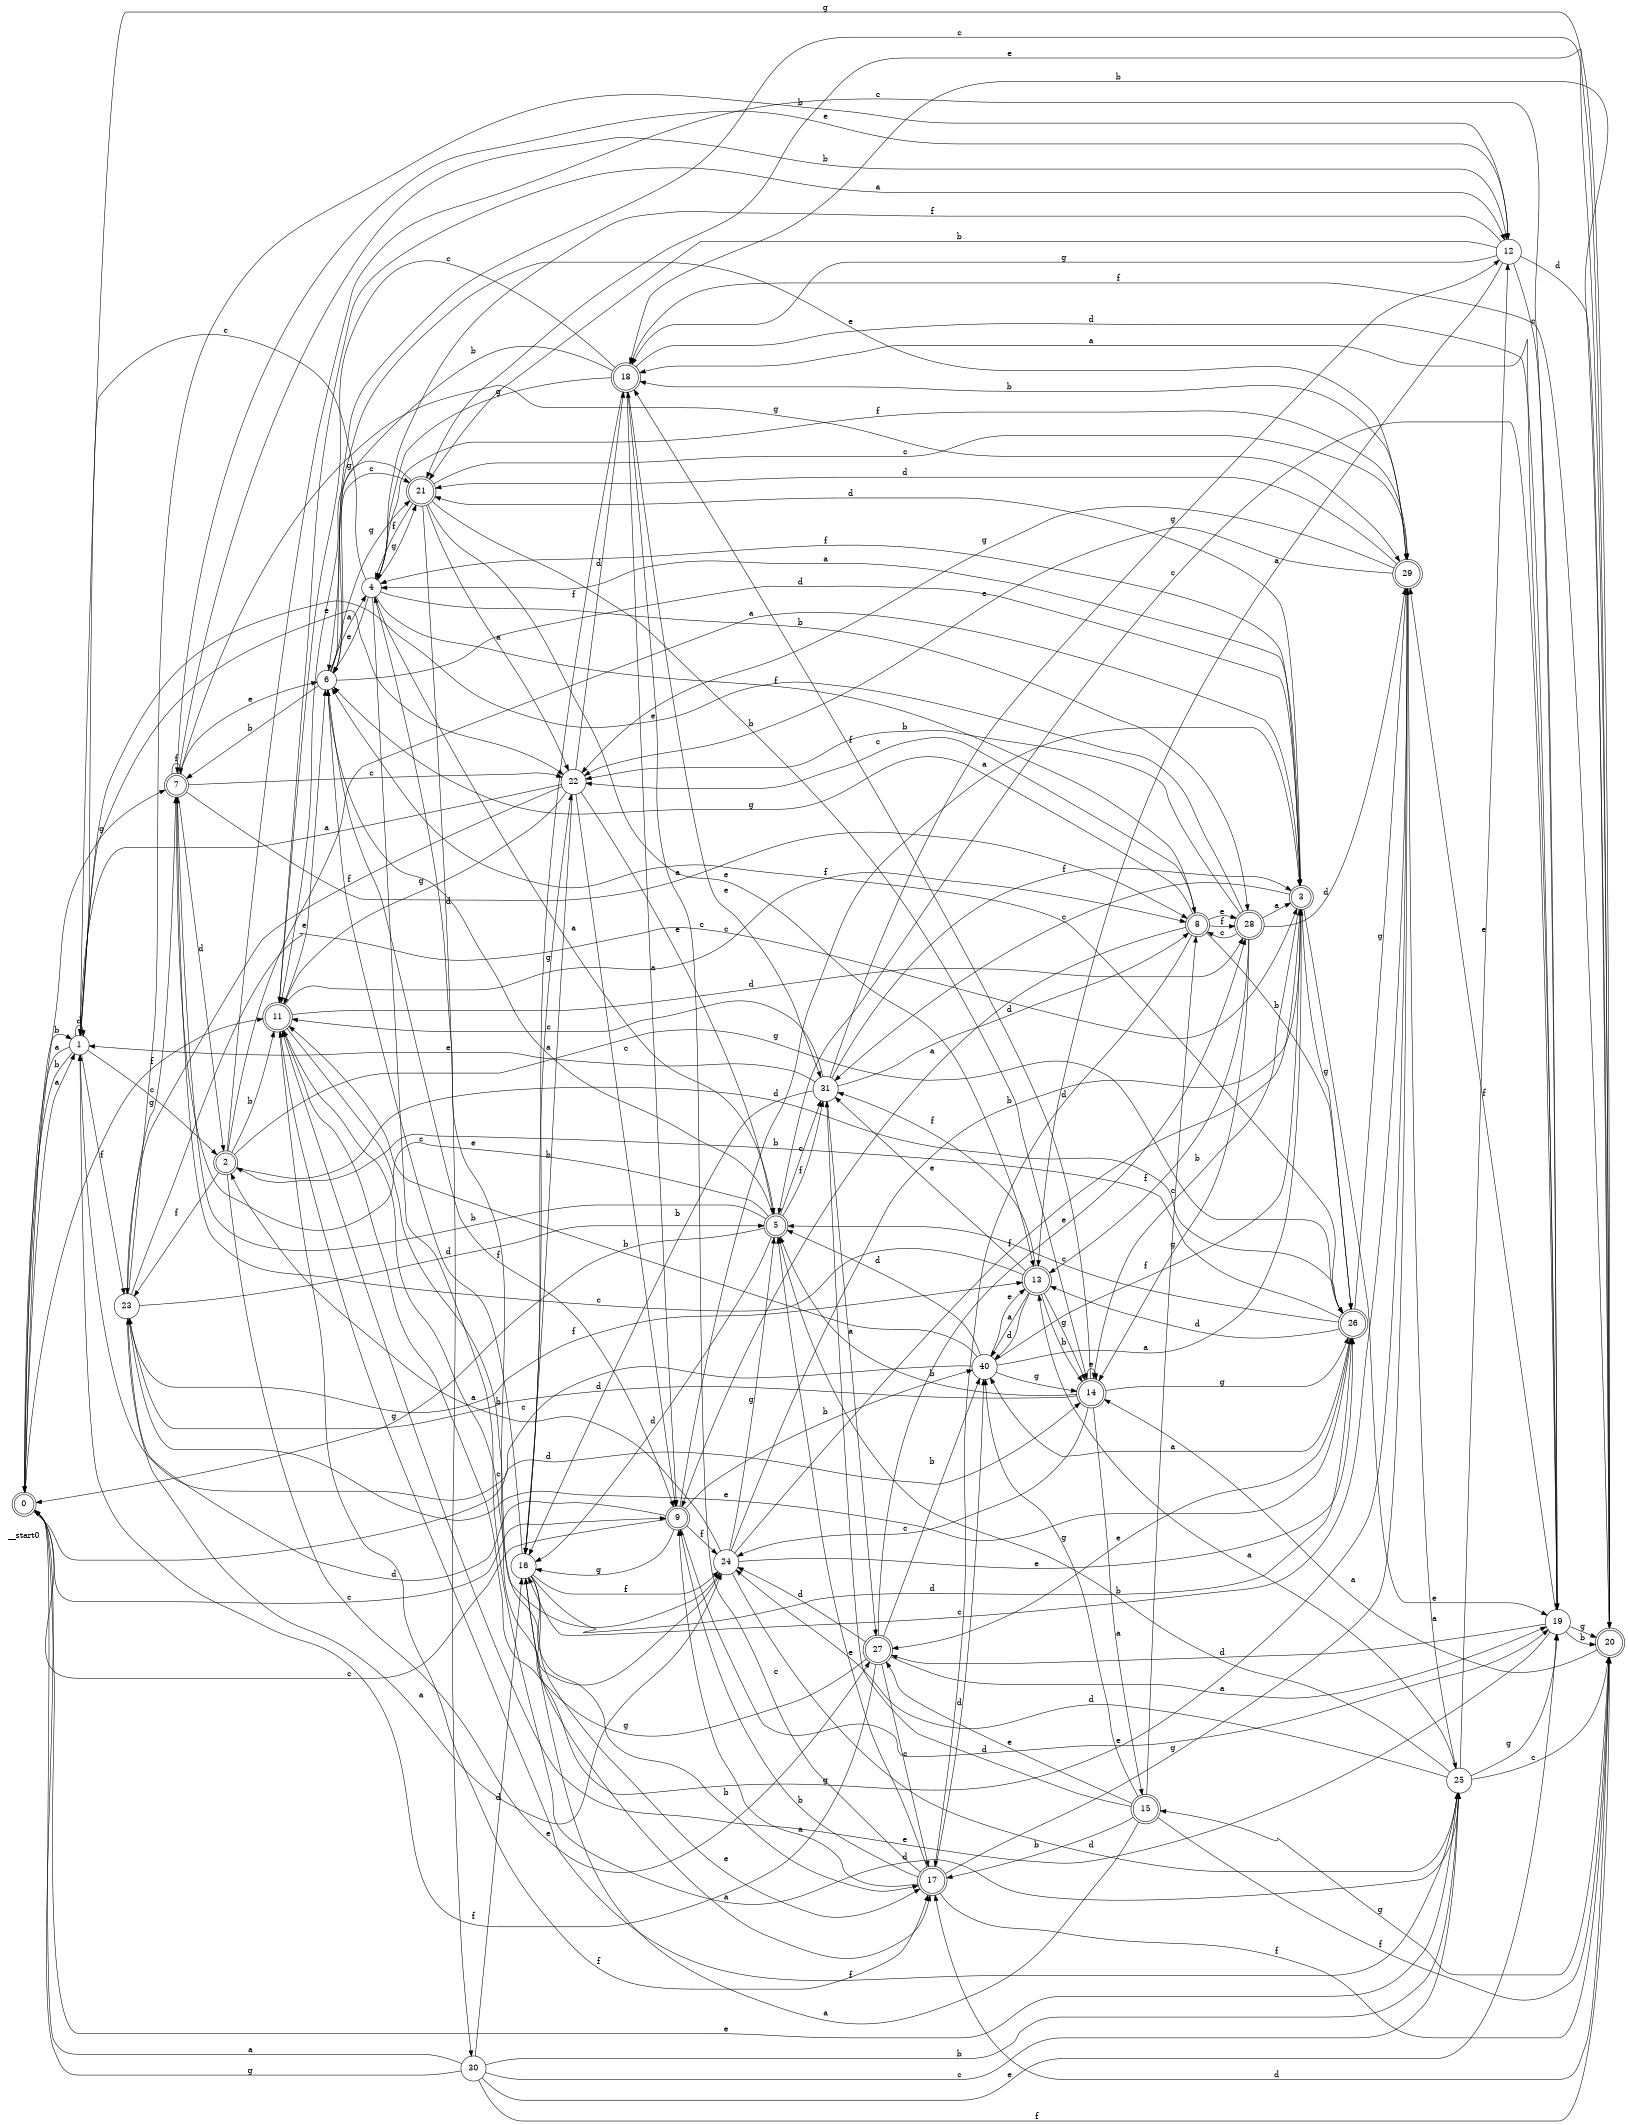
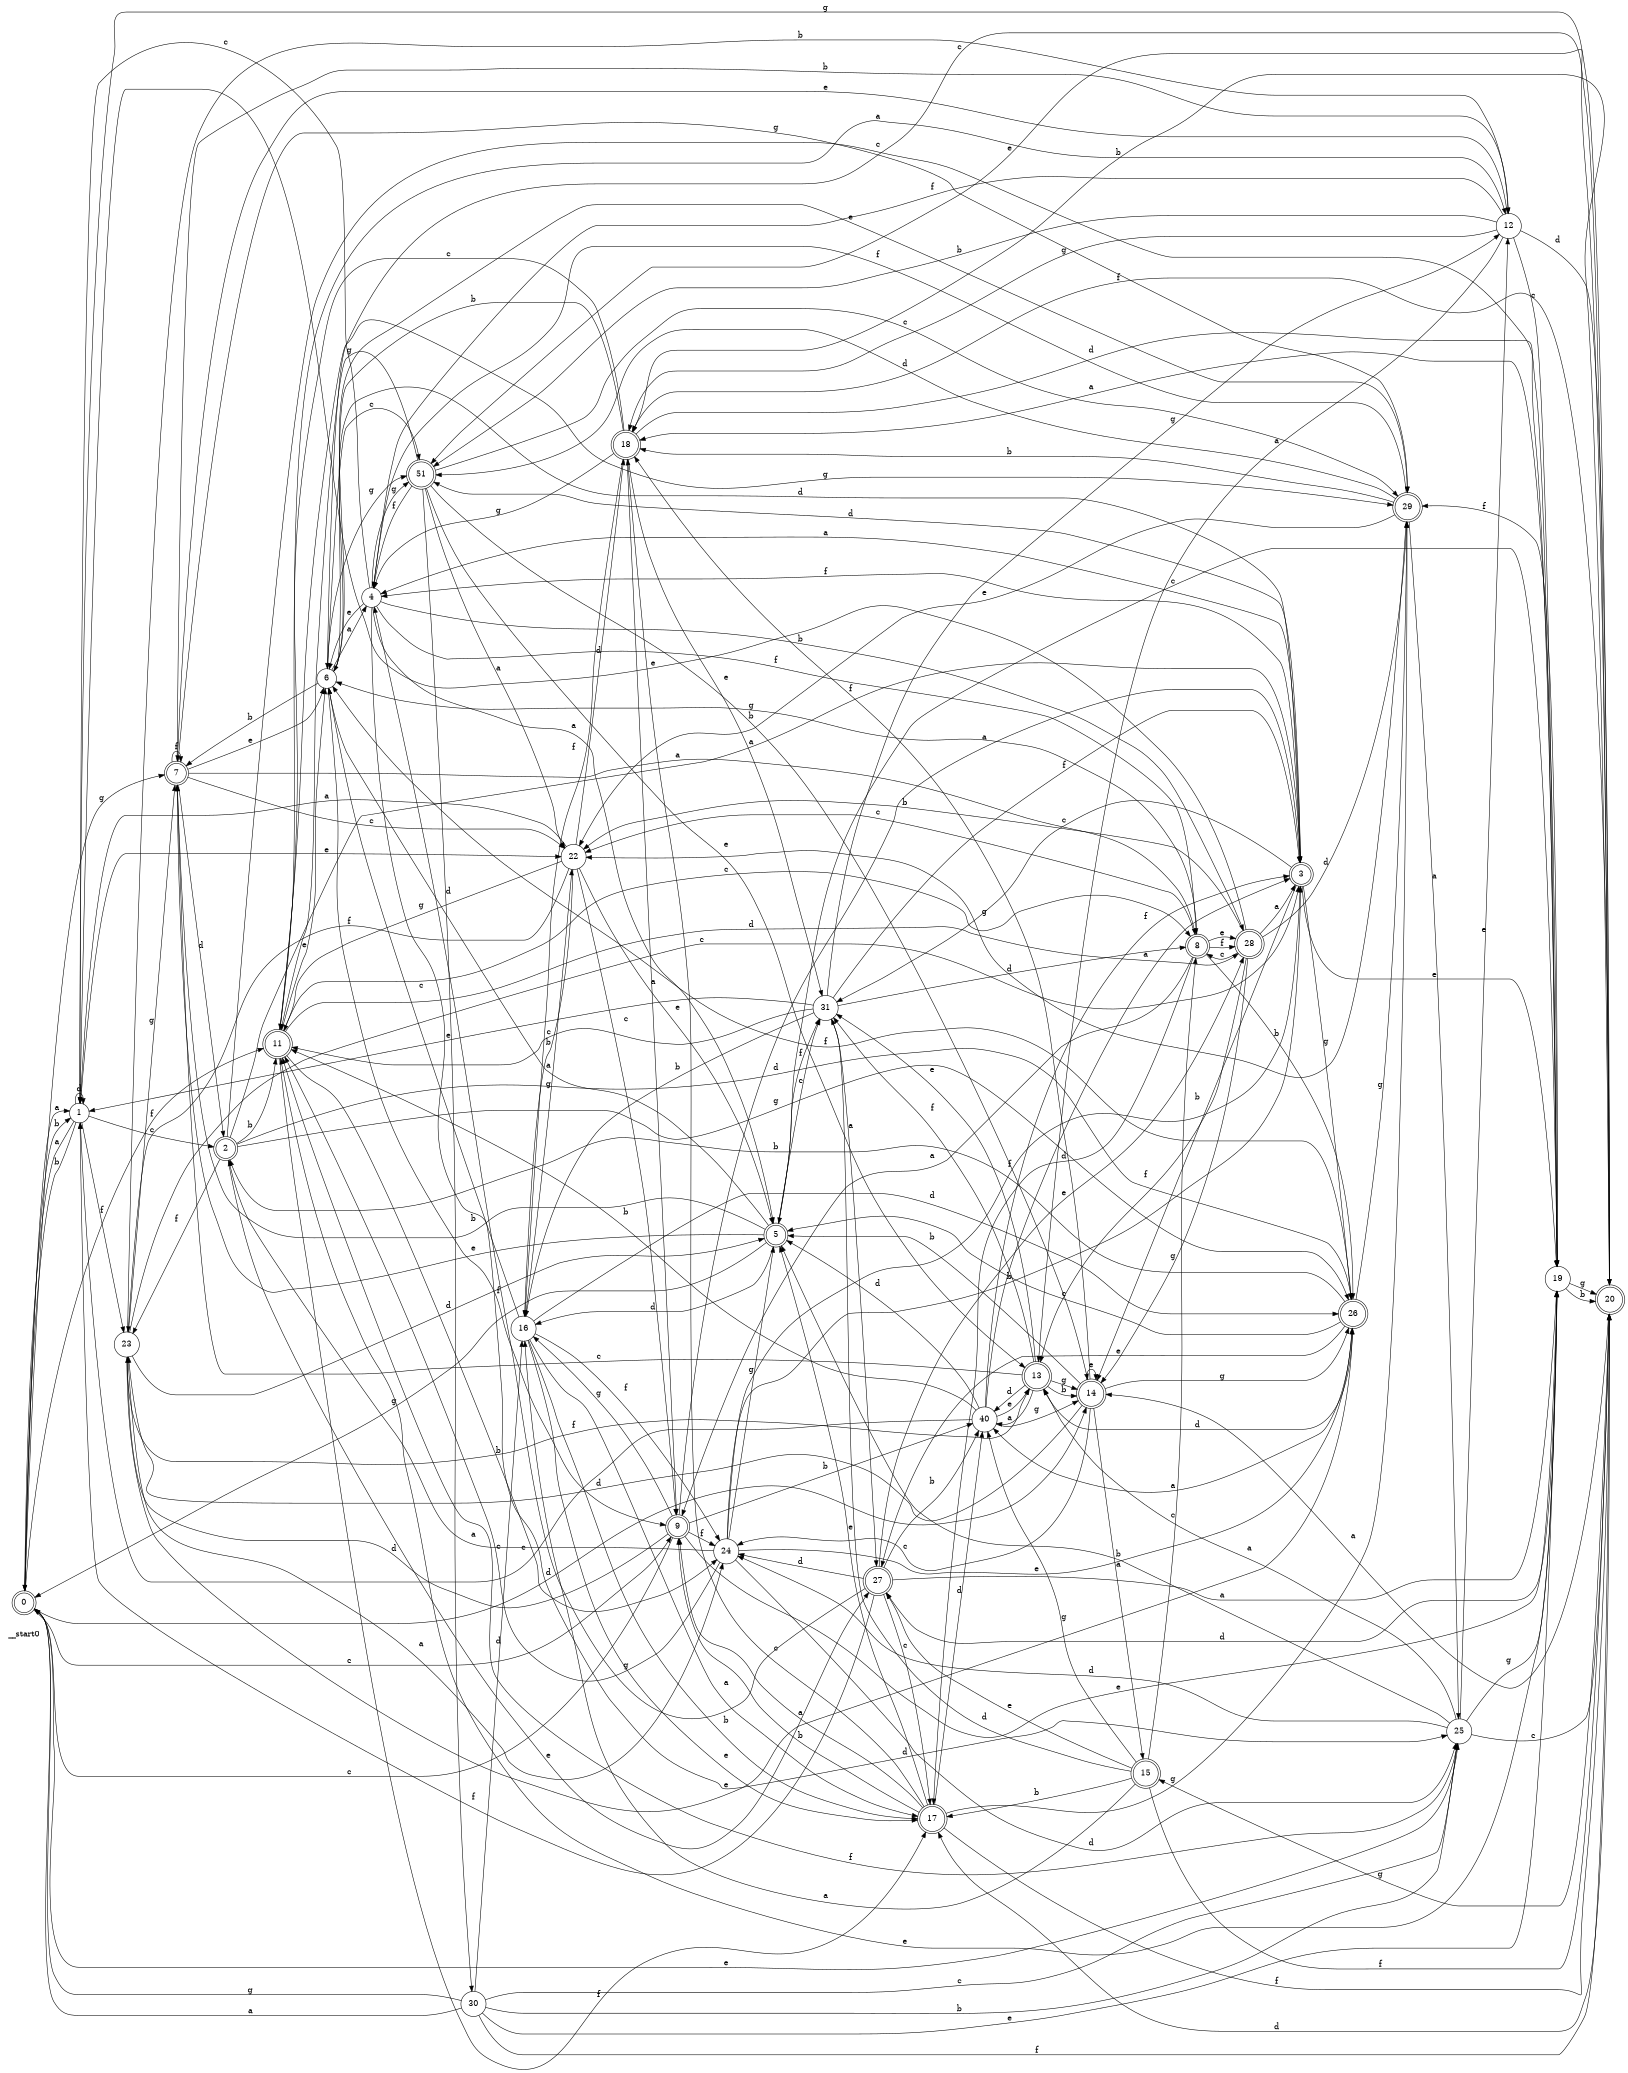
(421, 491) -> (421, 474)
(1349, 1488) -> none
